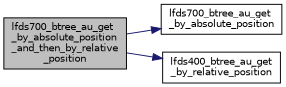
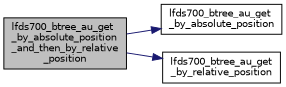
(222, 68) -> (222, 68)
